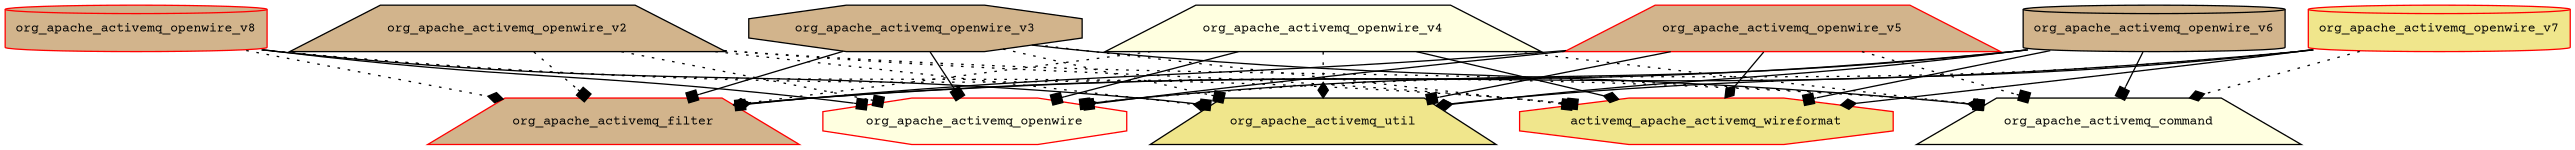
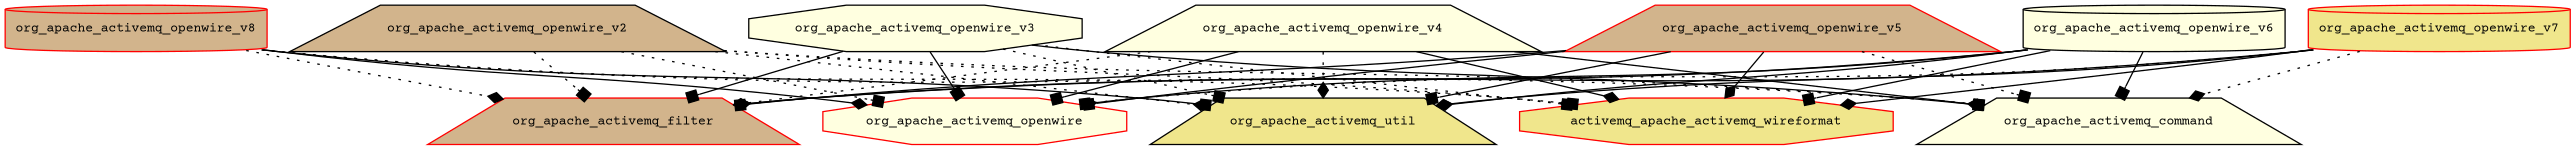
(915, 28) -> (915, 28)
(2154, 28) -> (2154, 28)
(1639, 66) -> (1639, 66)
(677, 85) -> (675, 85)
